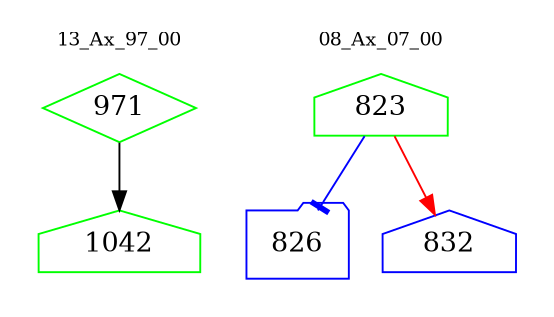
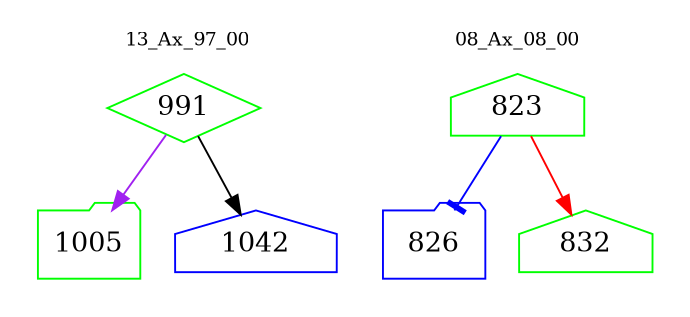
(381, 41) -> (518, 41)
(119, 108) -> (184, 108)
none -> (89, 245)
(119, 245) -> (256, 245)
(449, 245) -> (586, 245)
